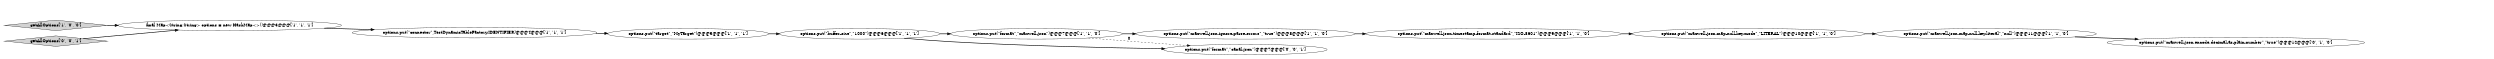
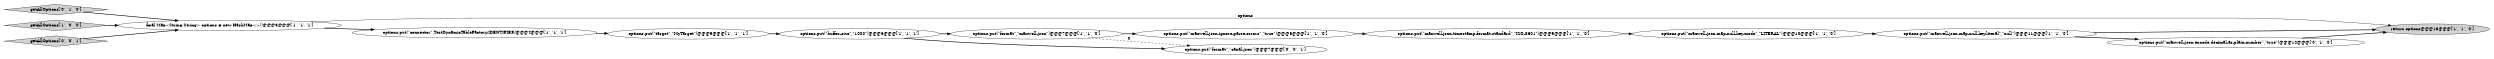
none -> (56, 10)
none -> (2432, 29)
